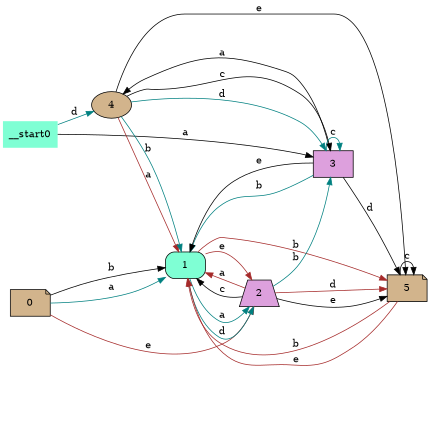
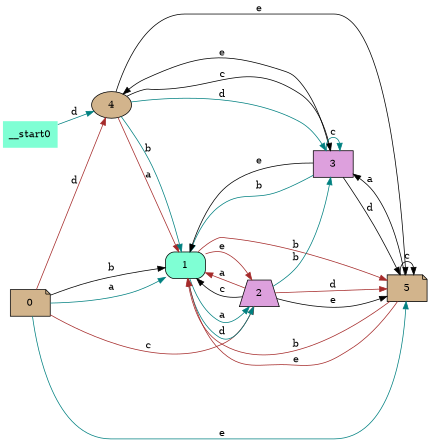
(222, 53) -> (222, 53)
(182, 139) -> (390, 222)
none -> (70, 207)
(149, 345) -> (149, 345)
none -> (225, 439)
